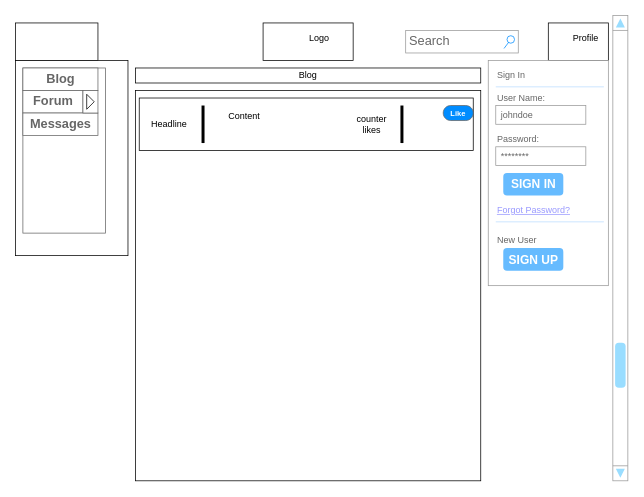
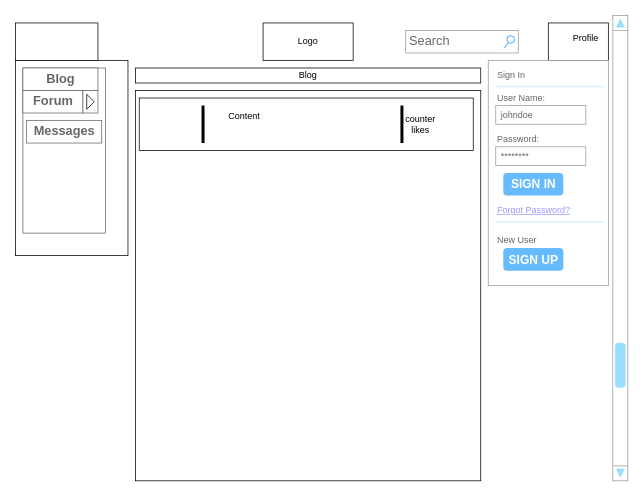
(319, 38) -> (308, 42)
(458, 113) -> none
(60, 124) -> (64, 132)
(169, 124) -> none
(372, 124) -> (420, 124)
